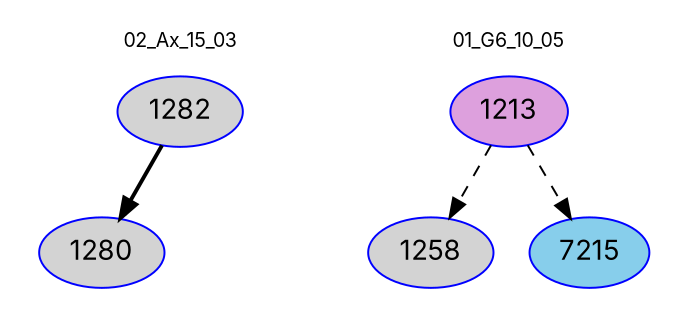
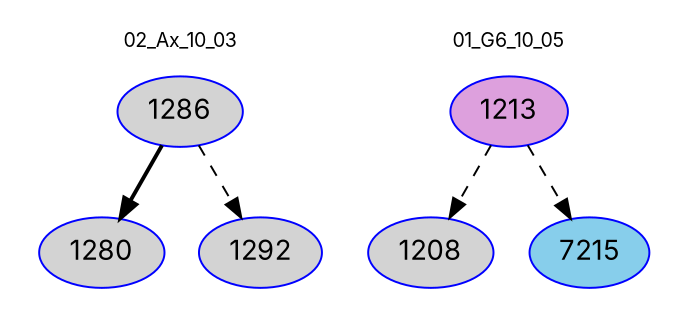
(180, 42) -> (180, 42)
(180, 112) -> (180, 112)
none -> (260, 253)
(431, 253) -> (431, 253)
